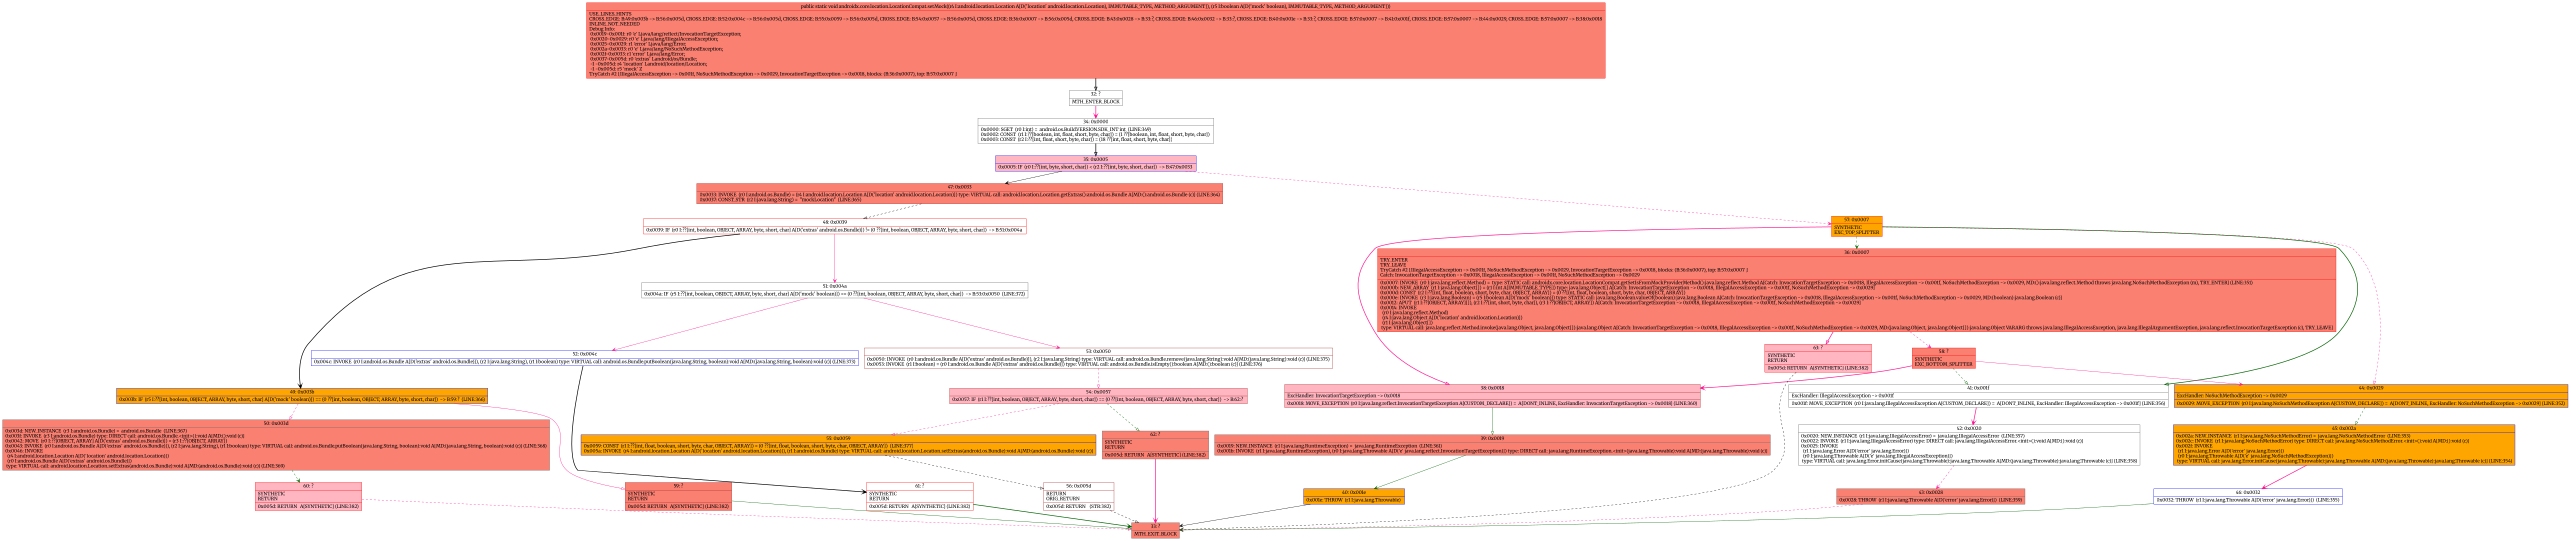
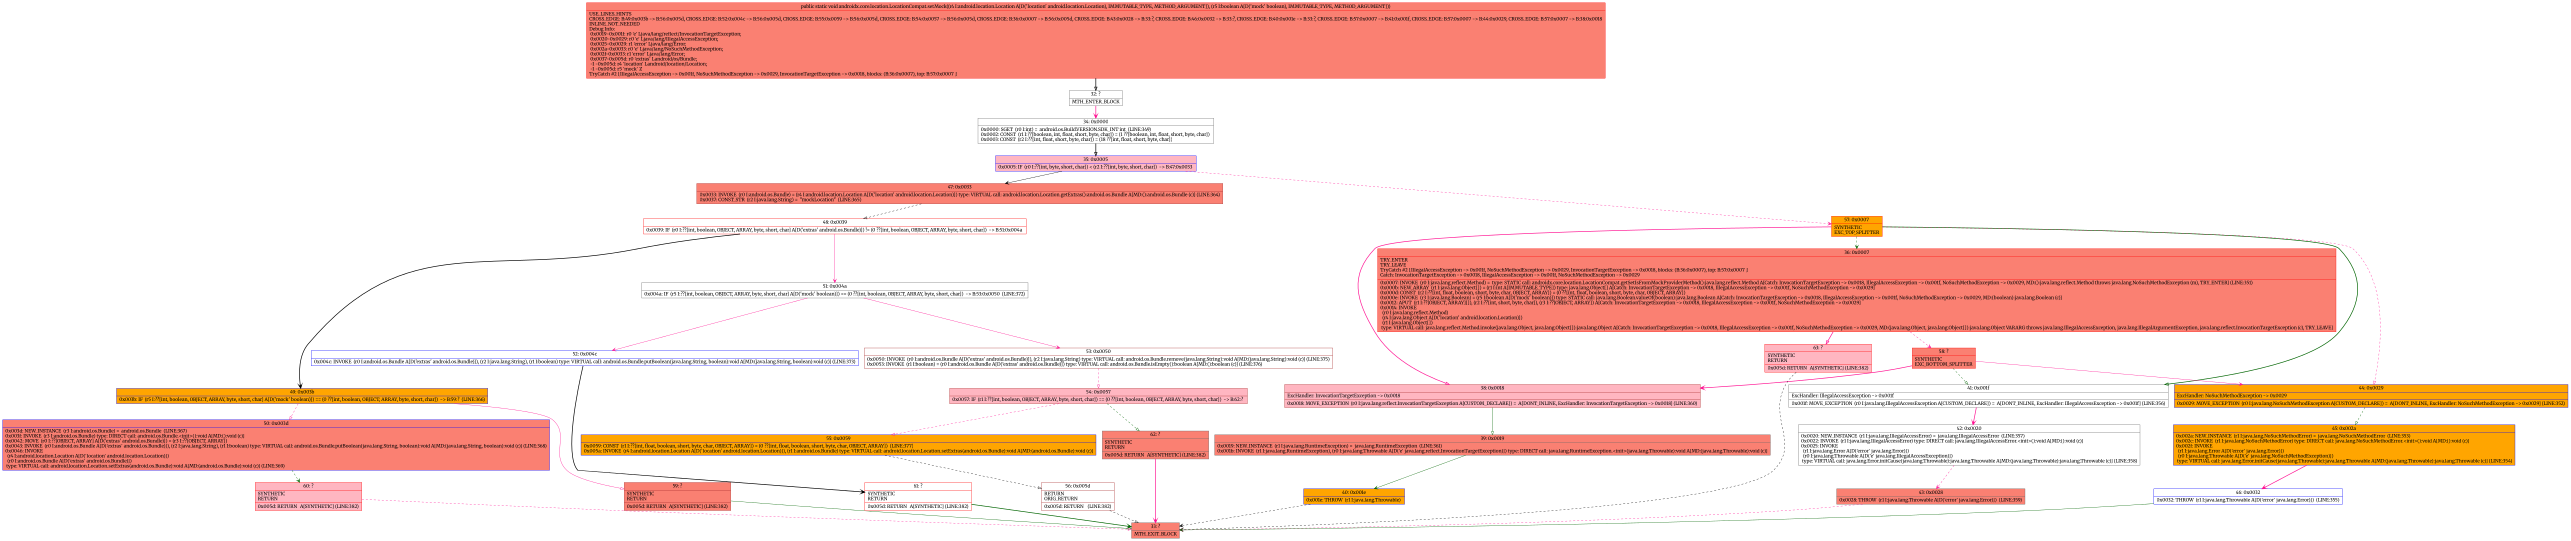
(276, 445) -> (276, 445)
(1079, 506) -> (1078, 506)
(1247, 515) -> (1247, 515)
